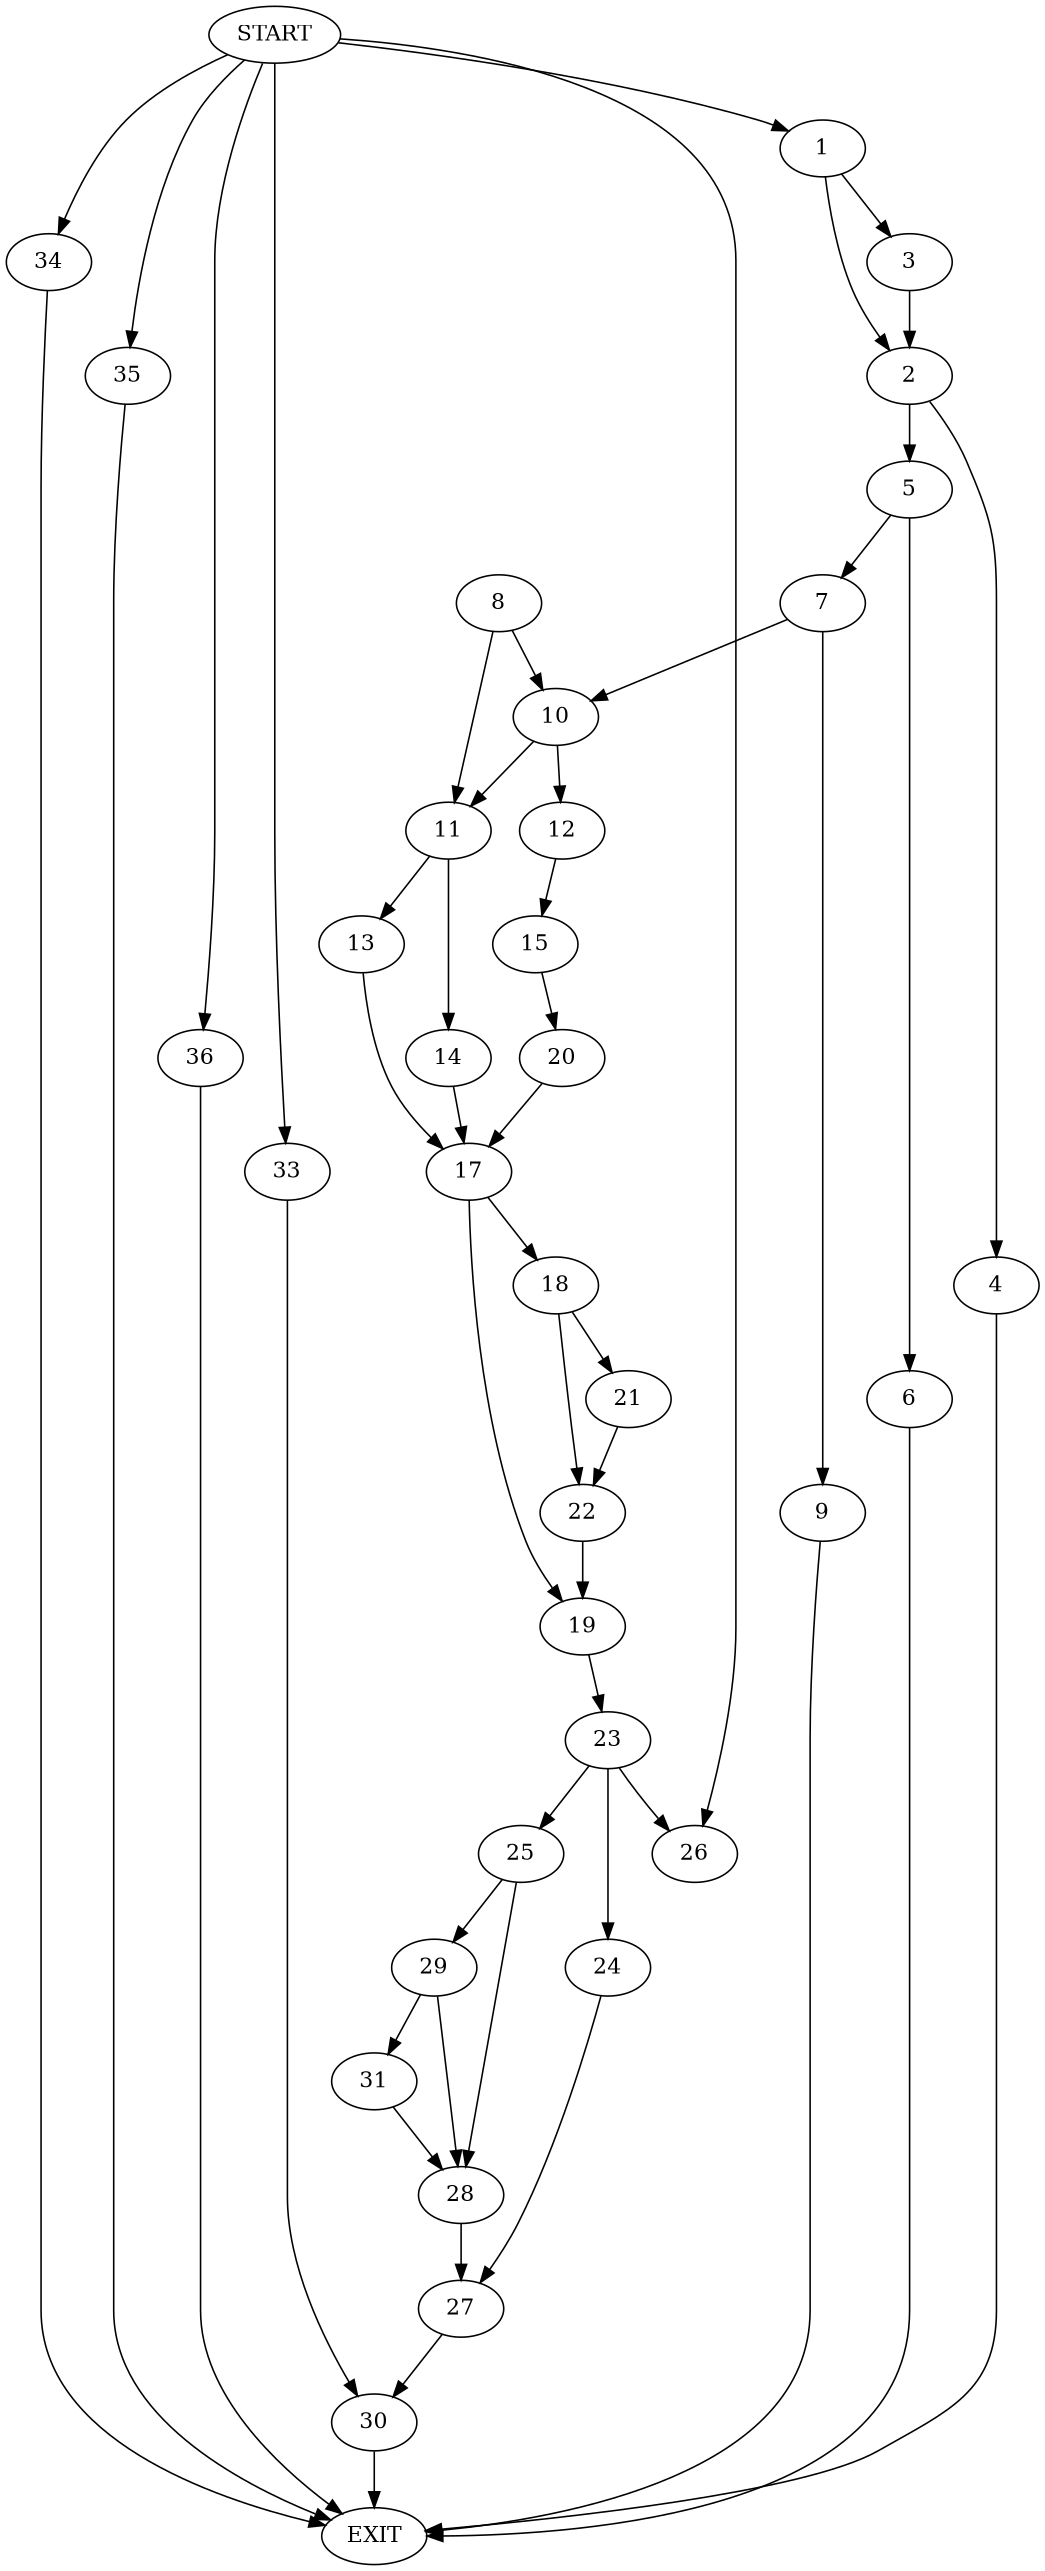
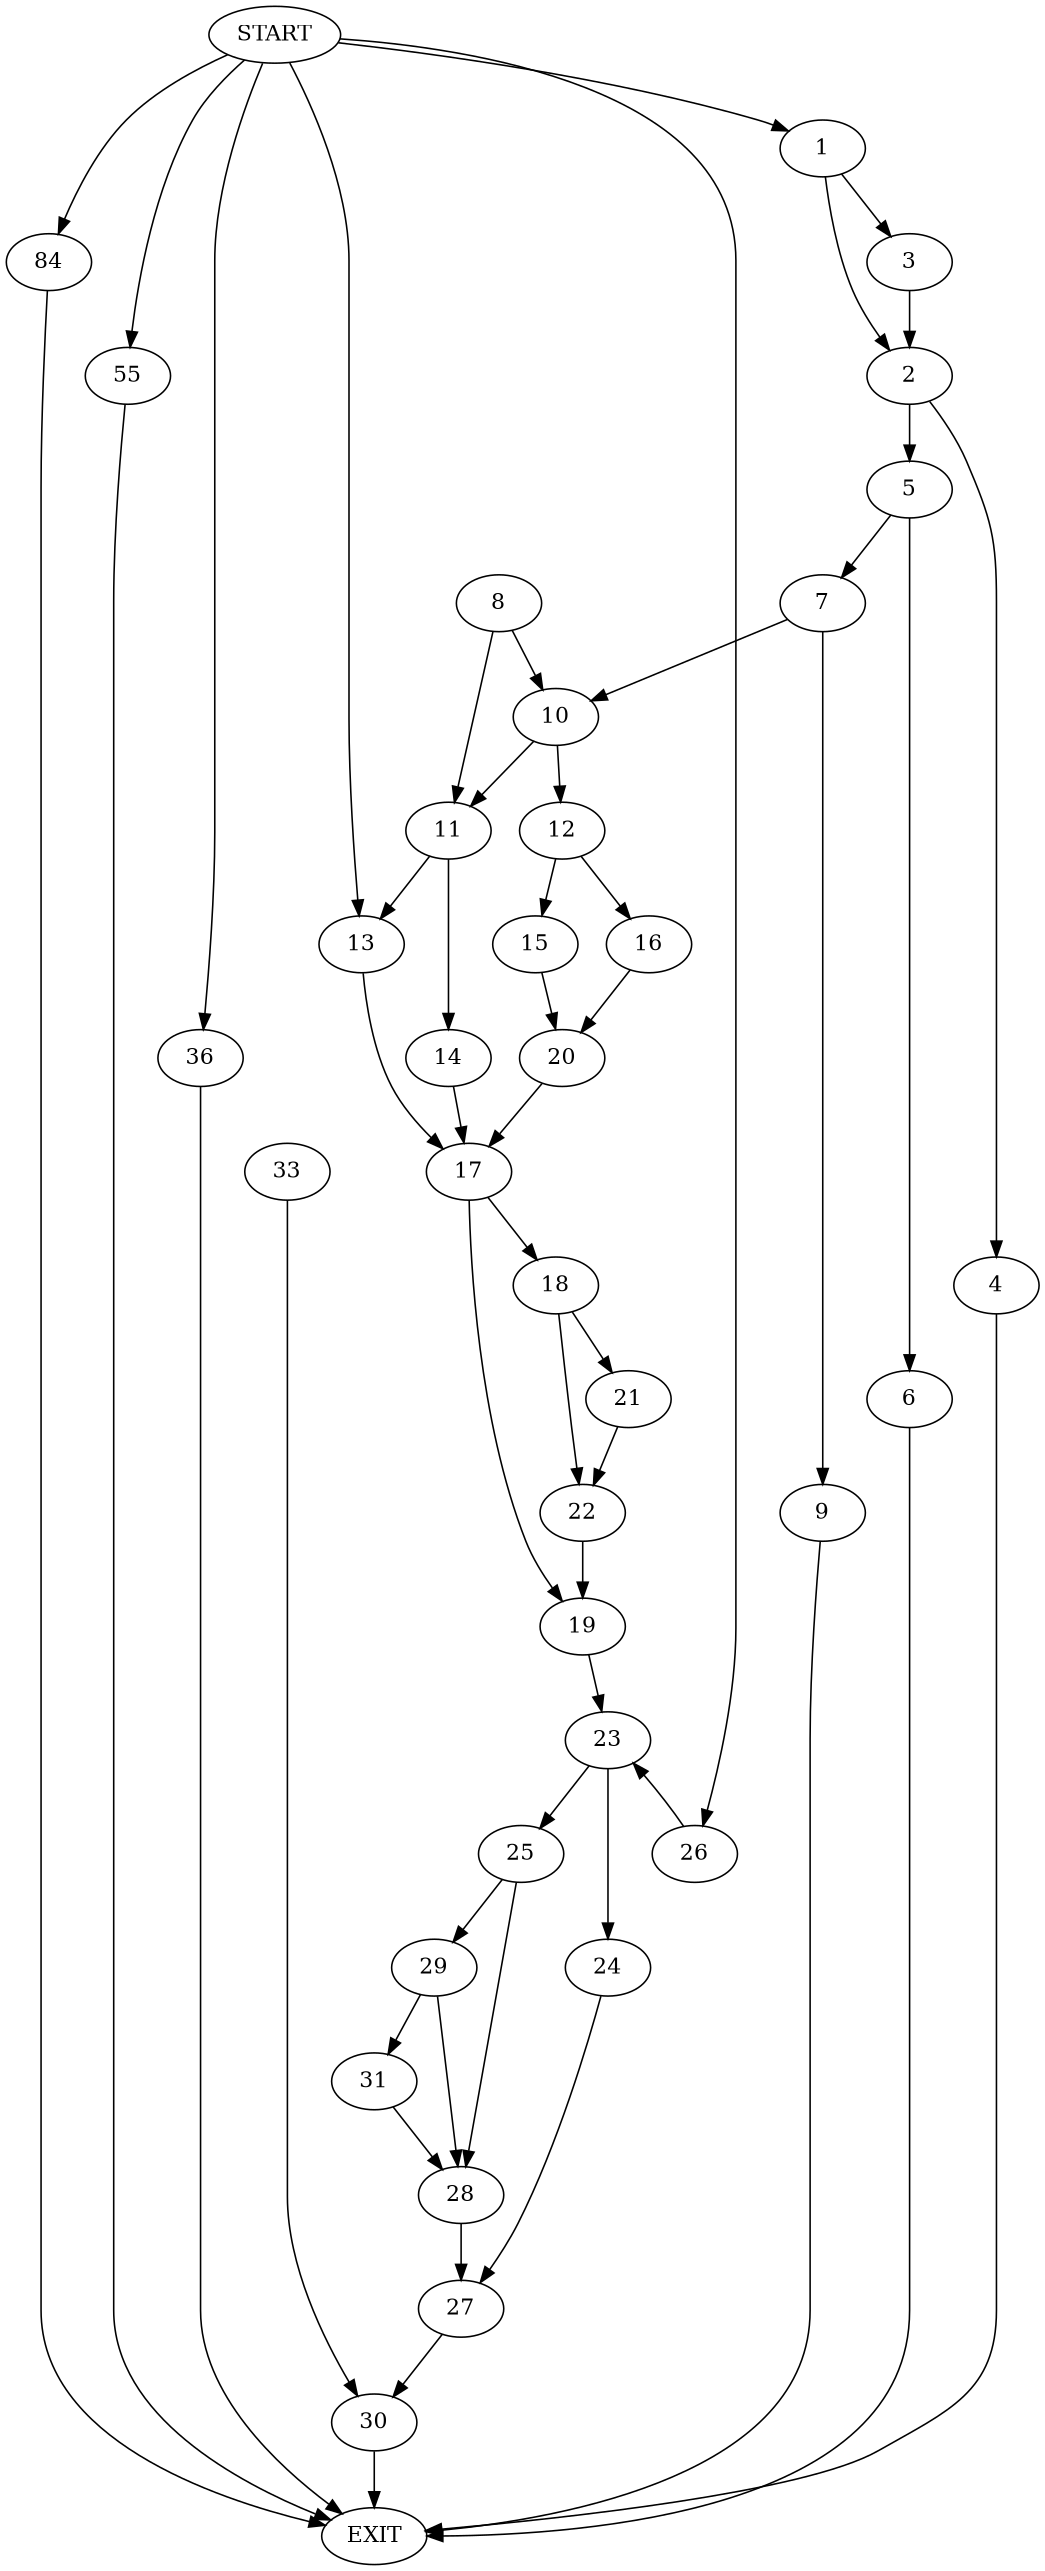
(49, 262) -> (49, 262)
(128, 376) -> (128, 376)
(275, 595) -> (349, 476)
none -> (649, 944)
(638, 1794) -> (664, 1800)
